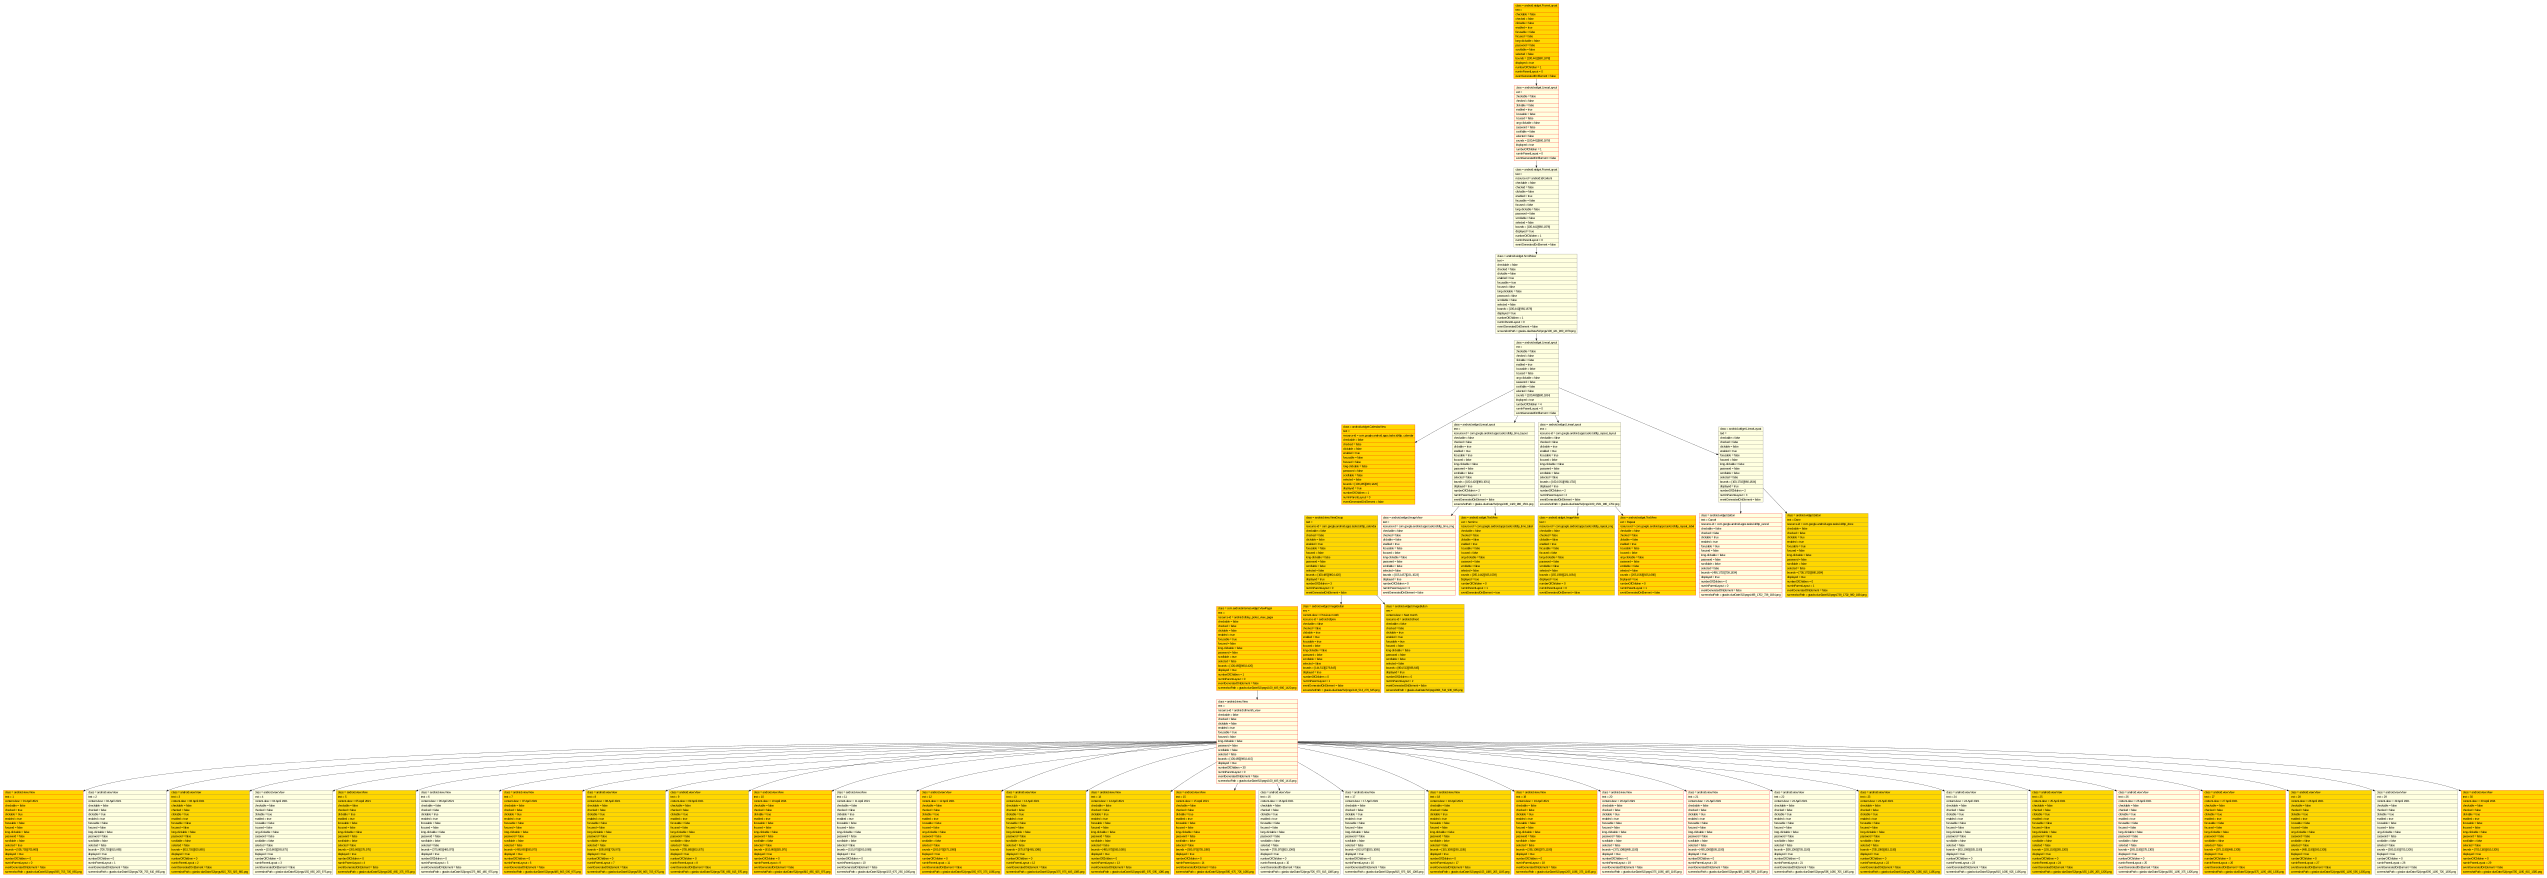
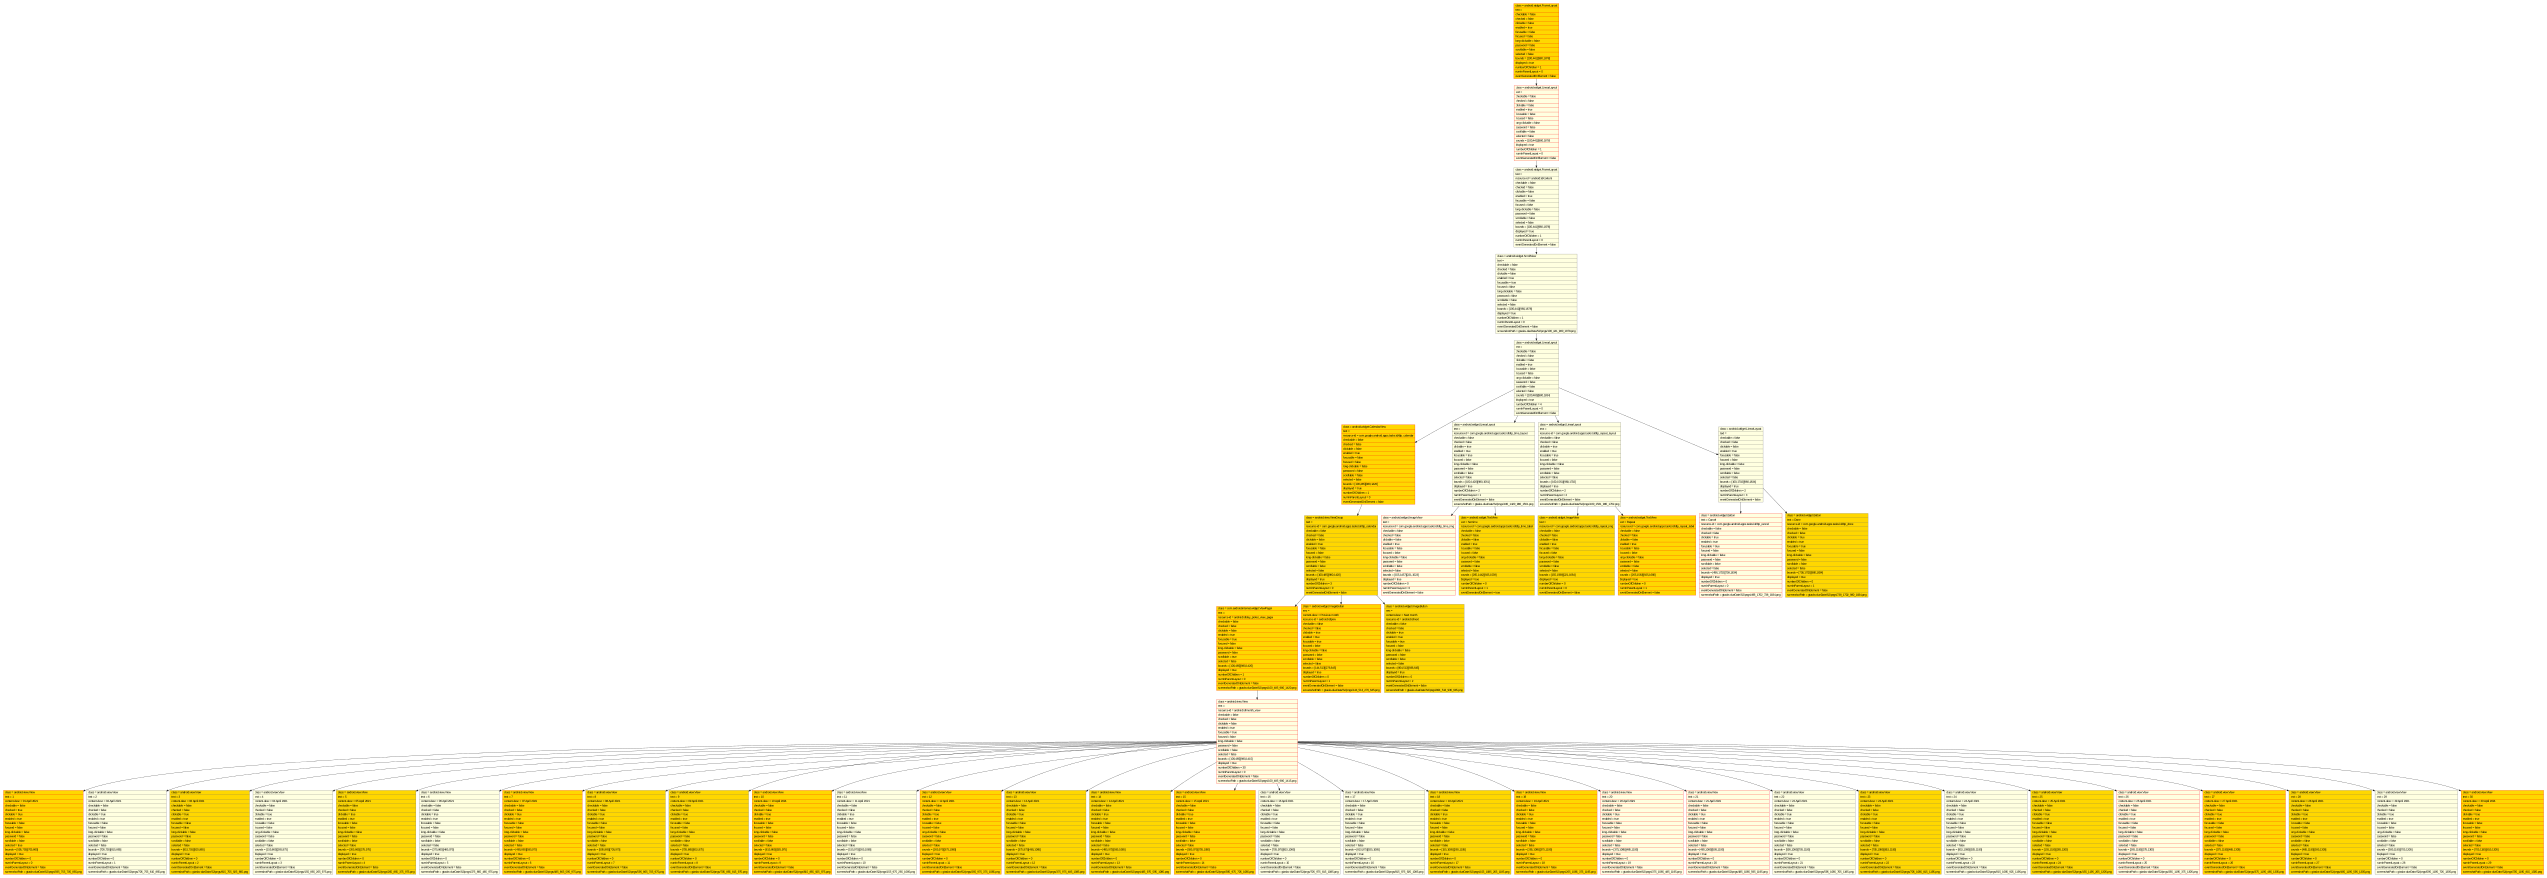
none -> (1360, 509)
none -> (1301, 600)
